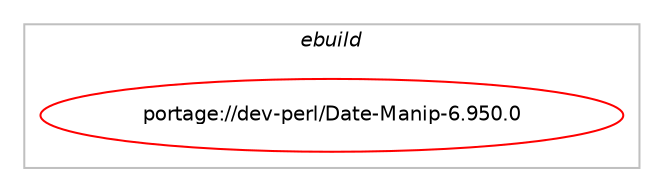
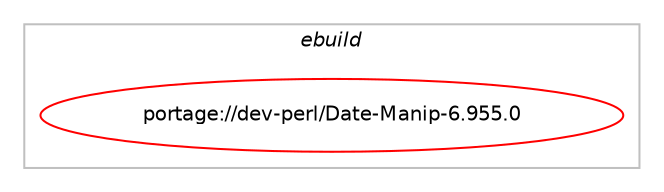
(332, 115) -> (332, 115)
